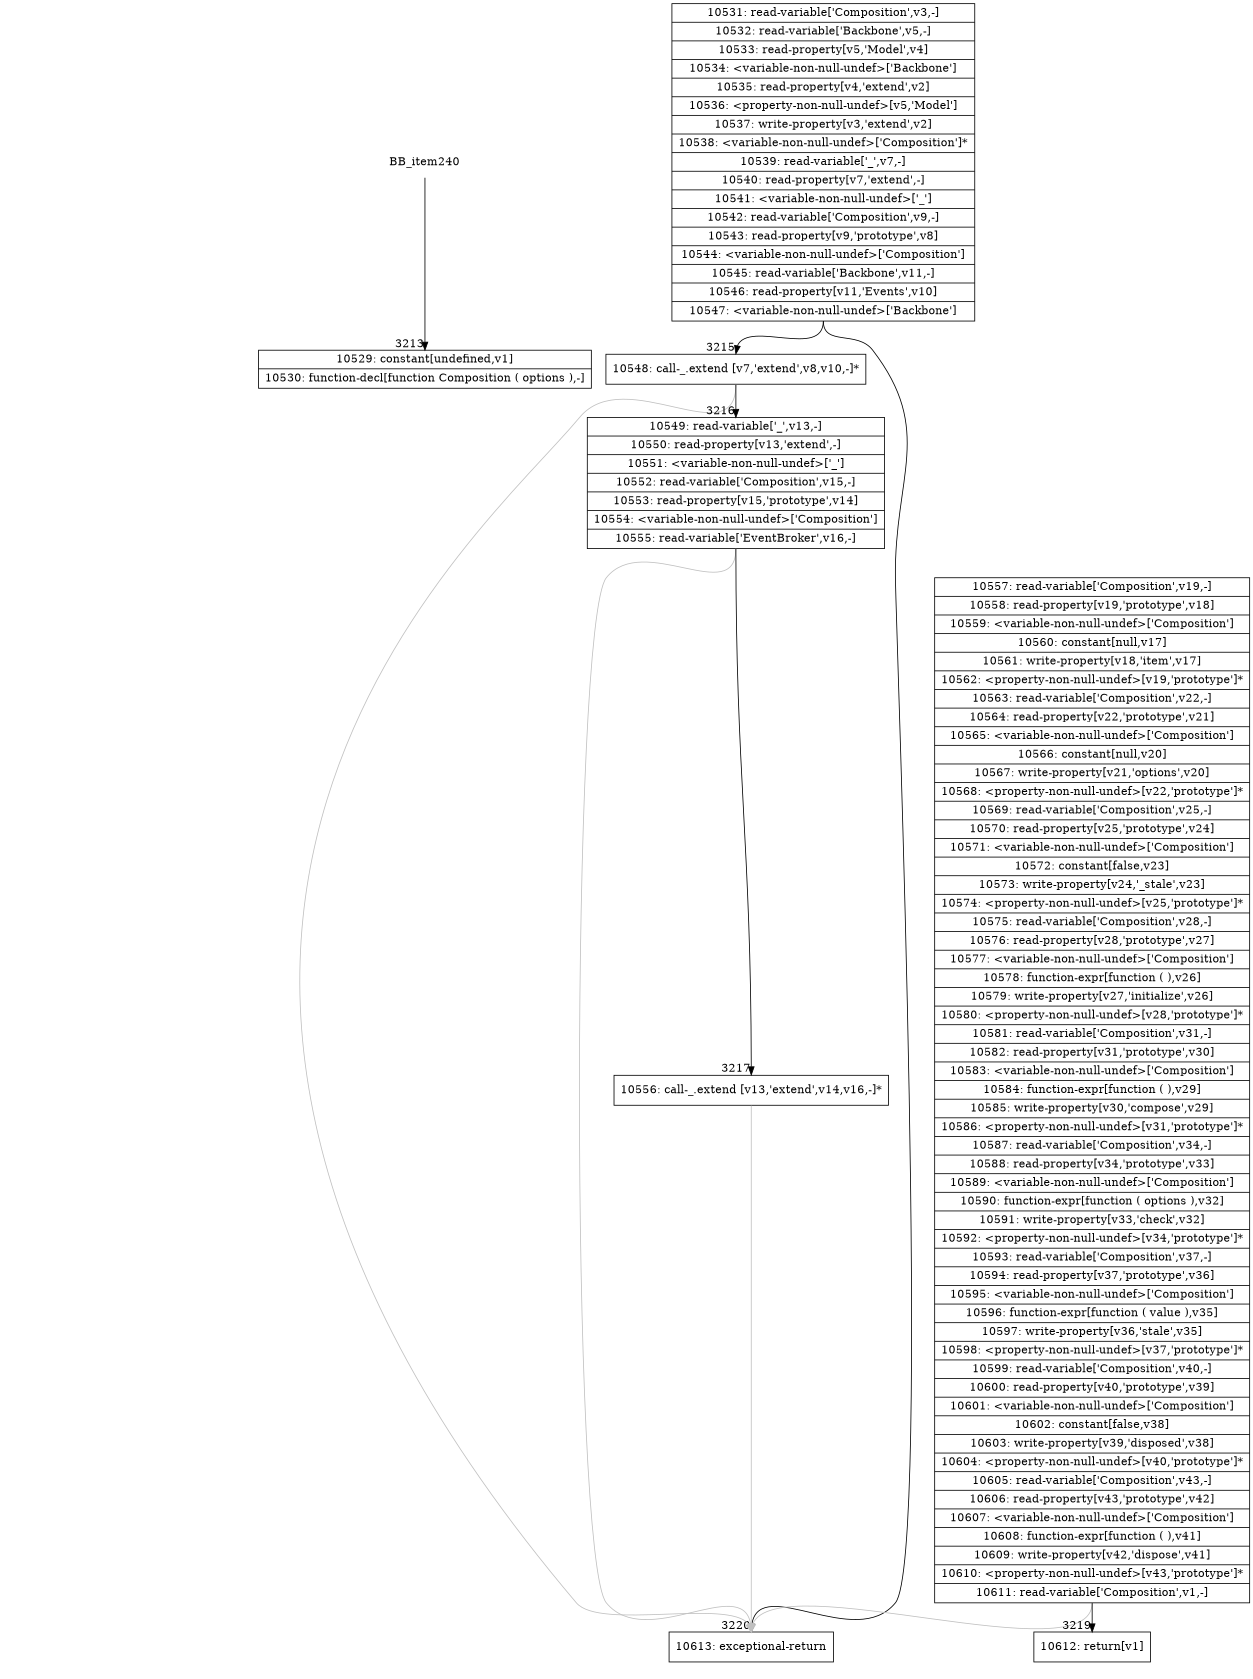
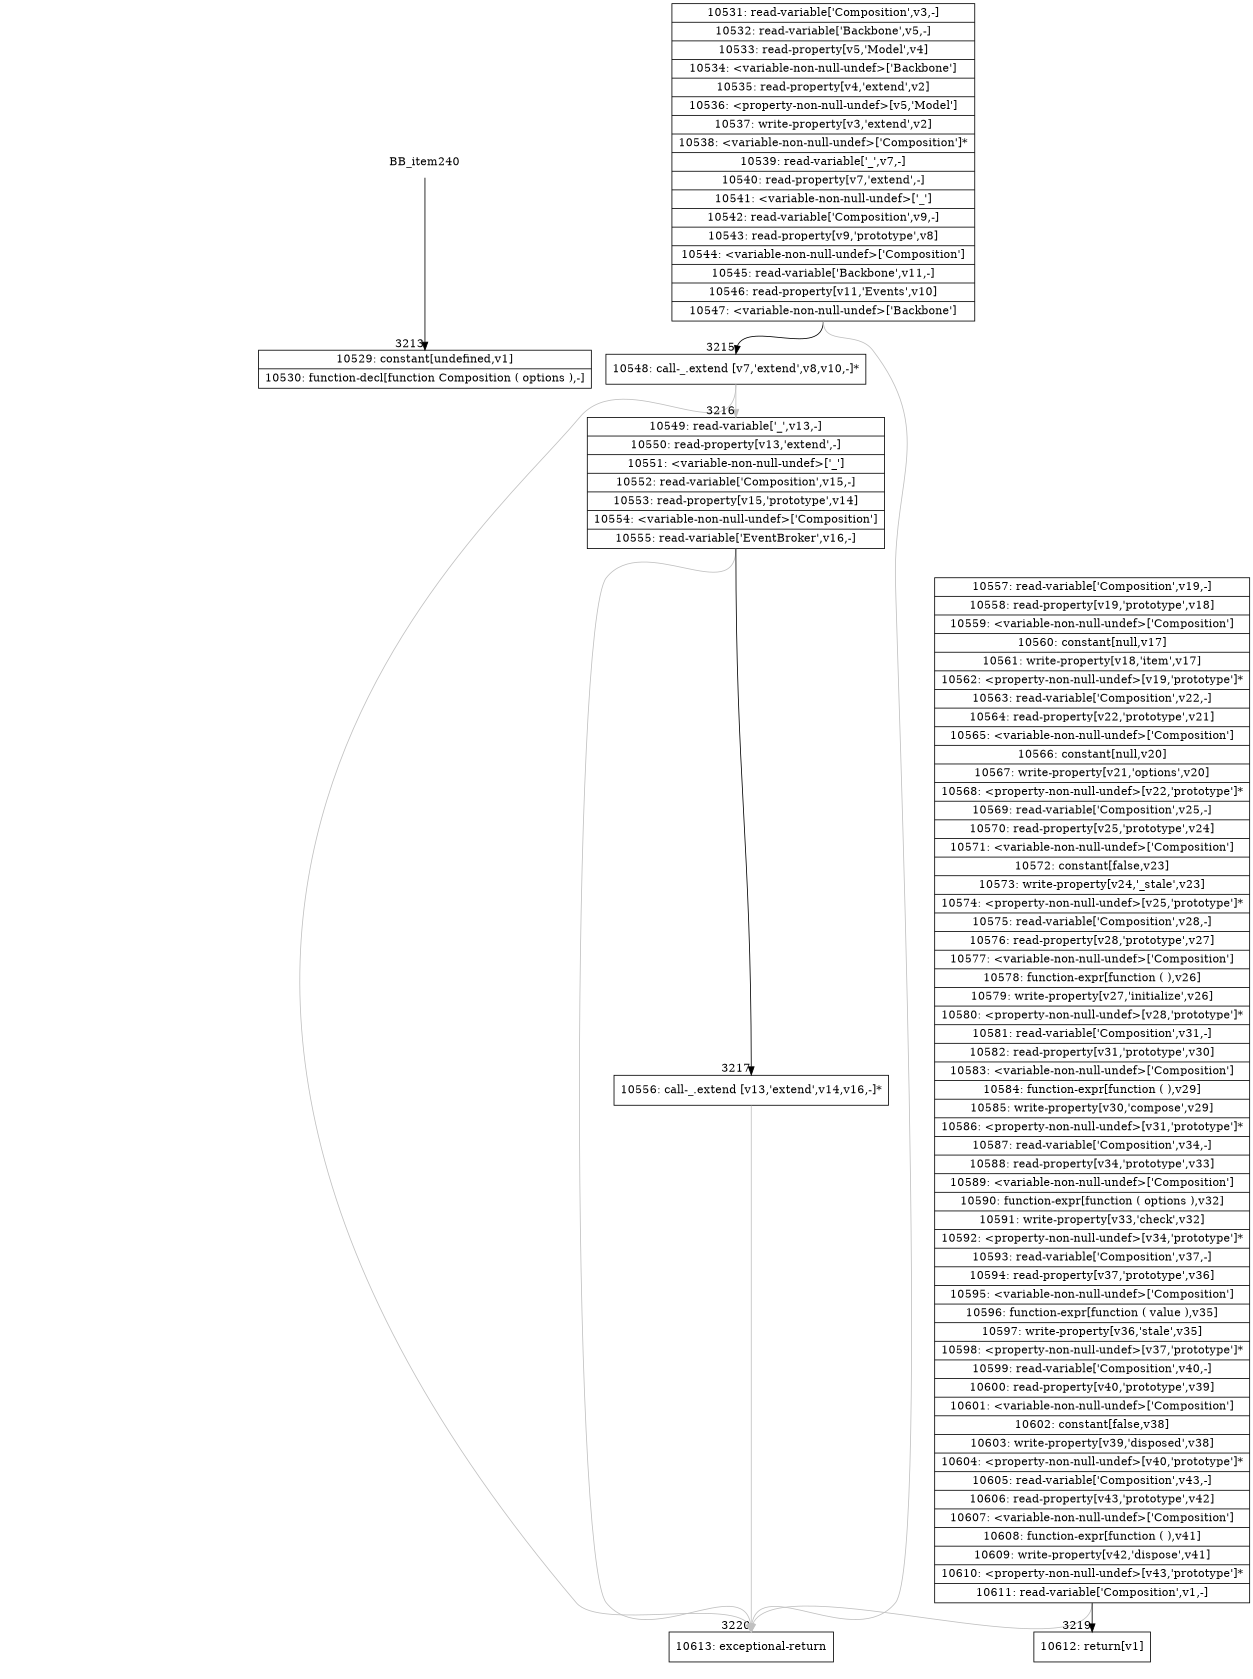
(736, 397) -> (736, 397)
(908, 1020) -> (908, 1020)
